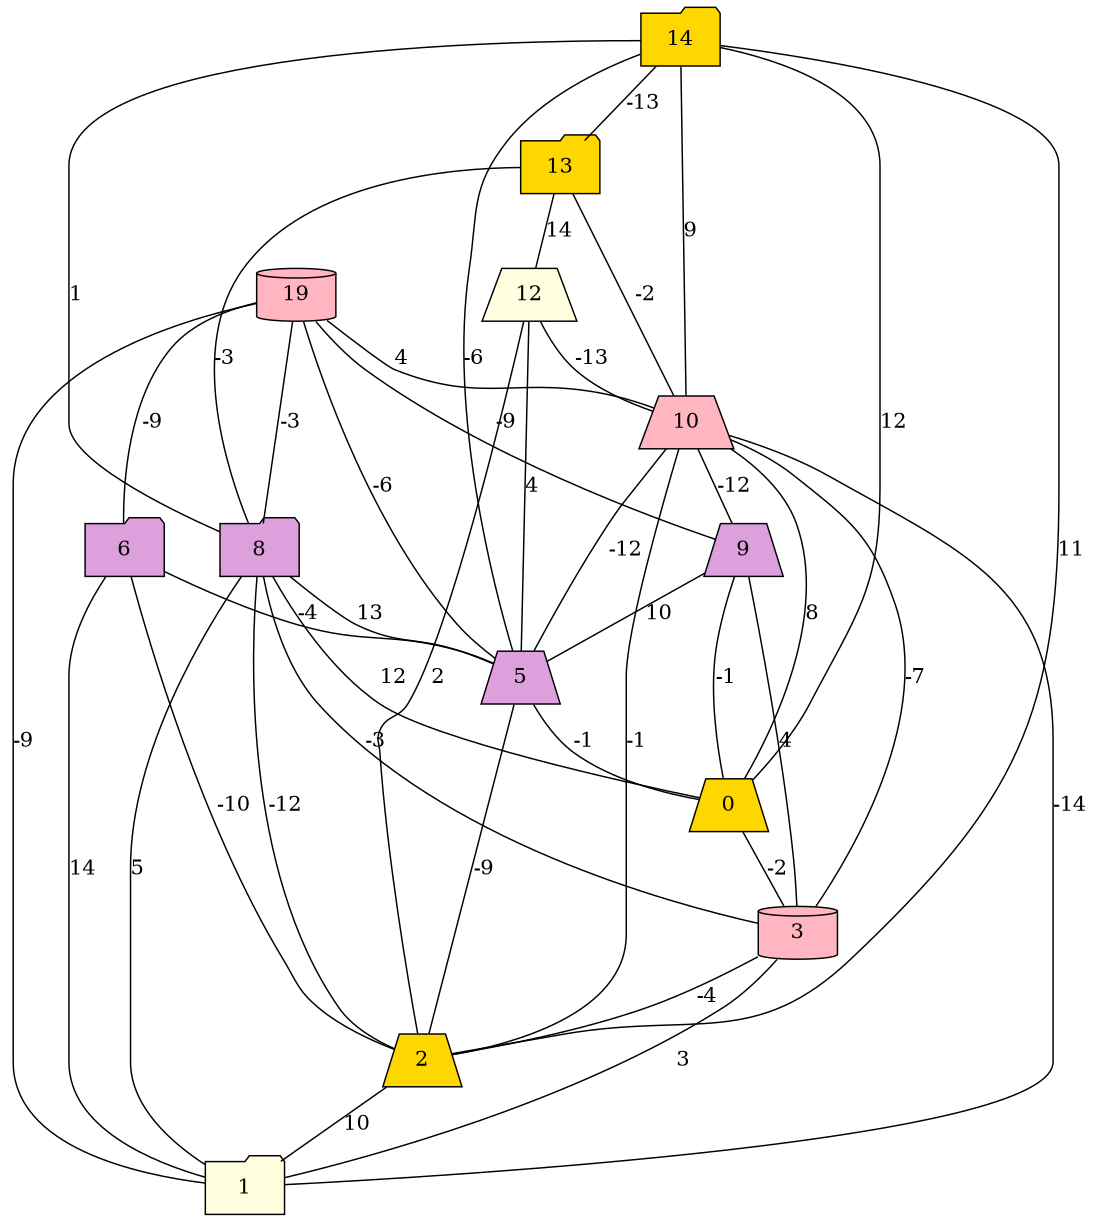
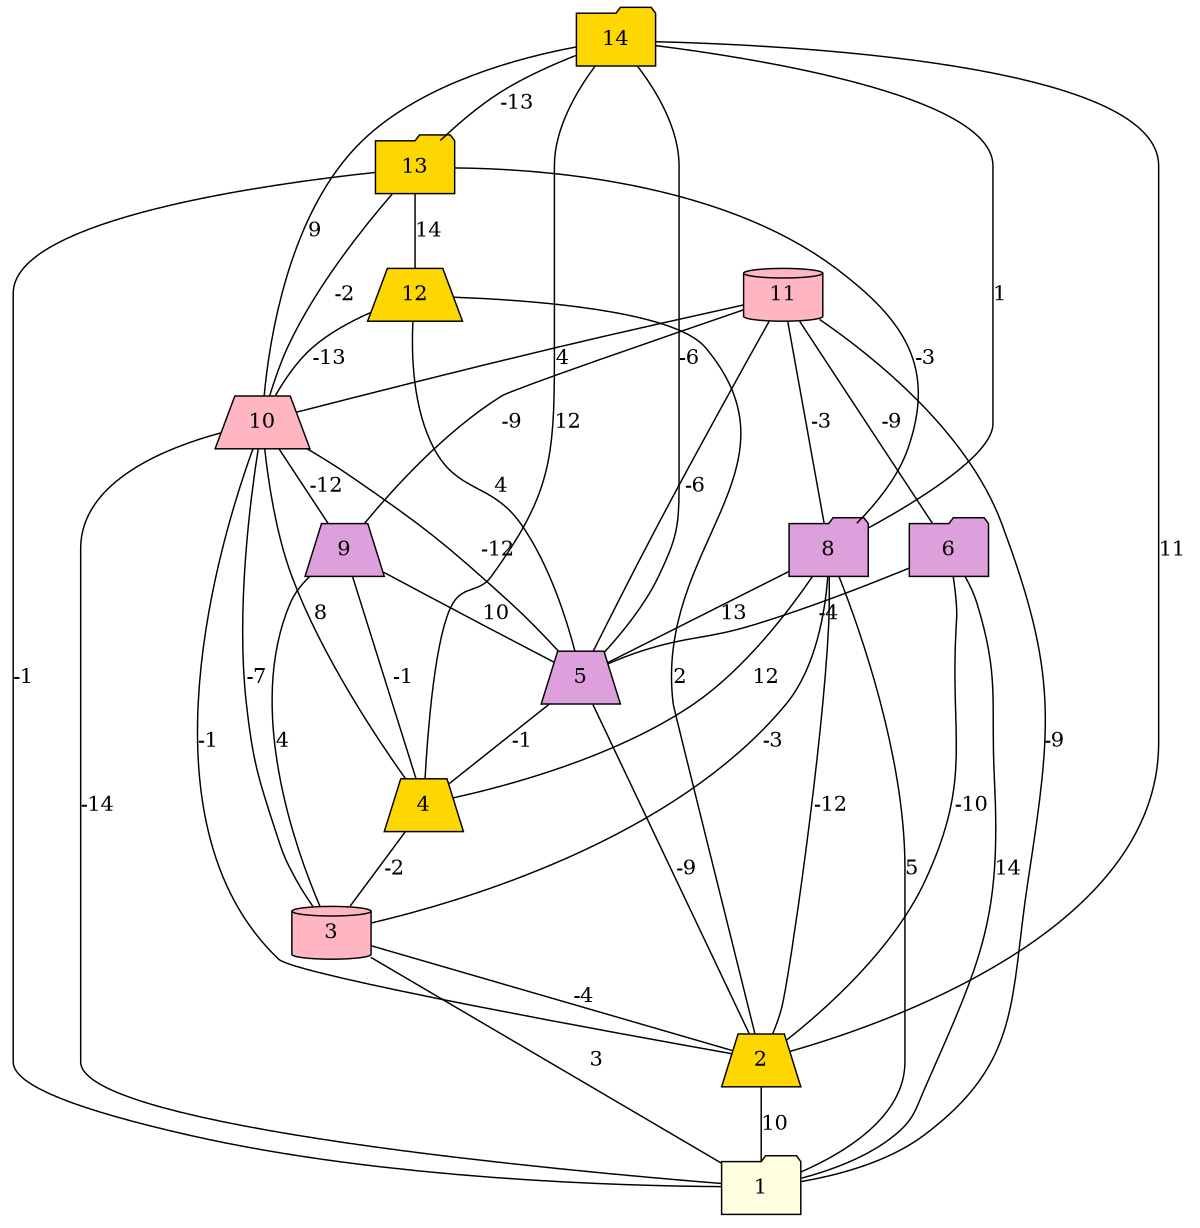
(296, 295) -> (783, 295)
(529, 295) -> (415, 295)
(729, 805) -> (424, 805)
none -> (13, 845)
